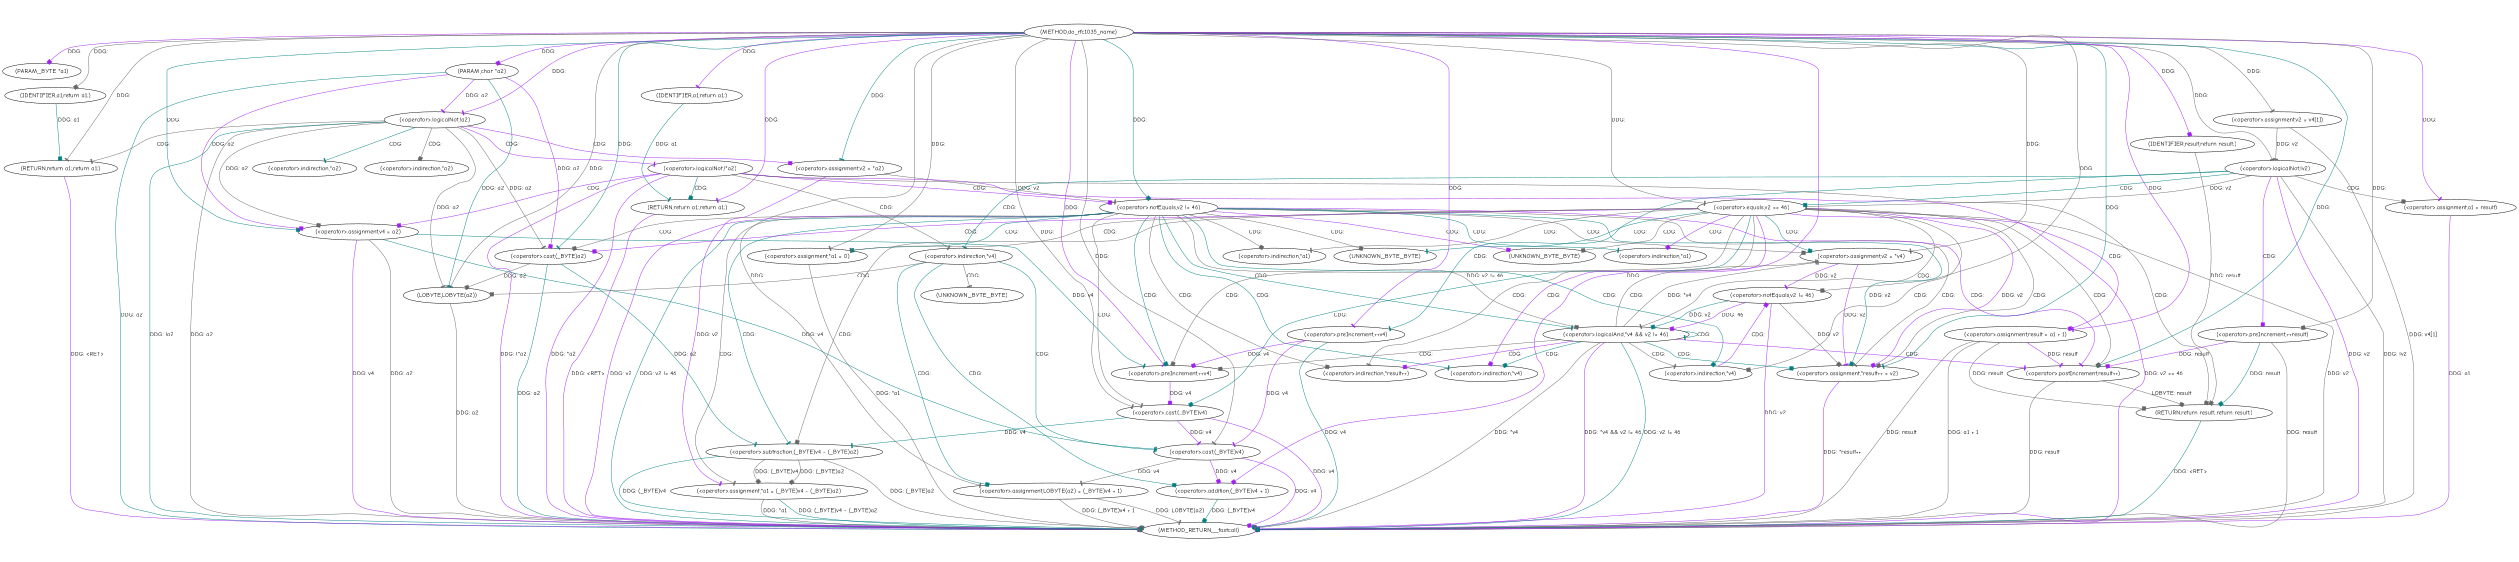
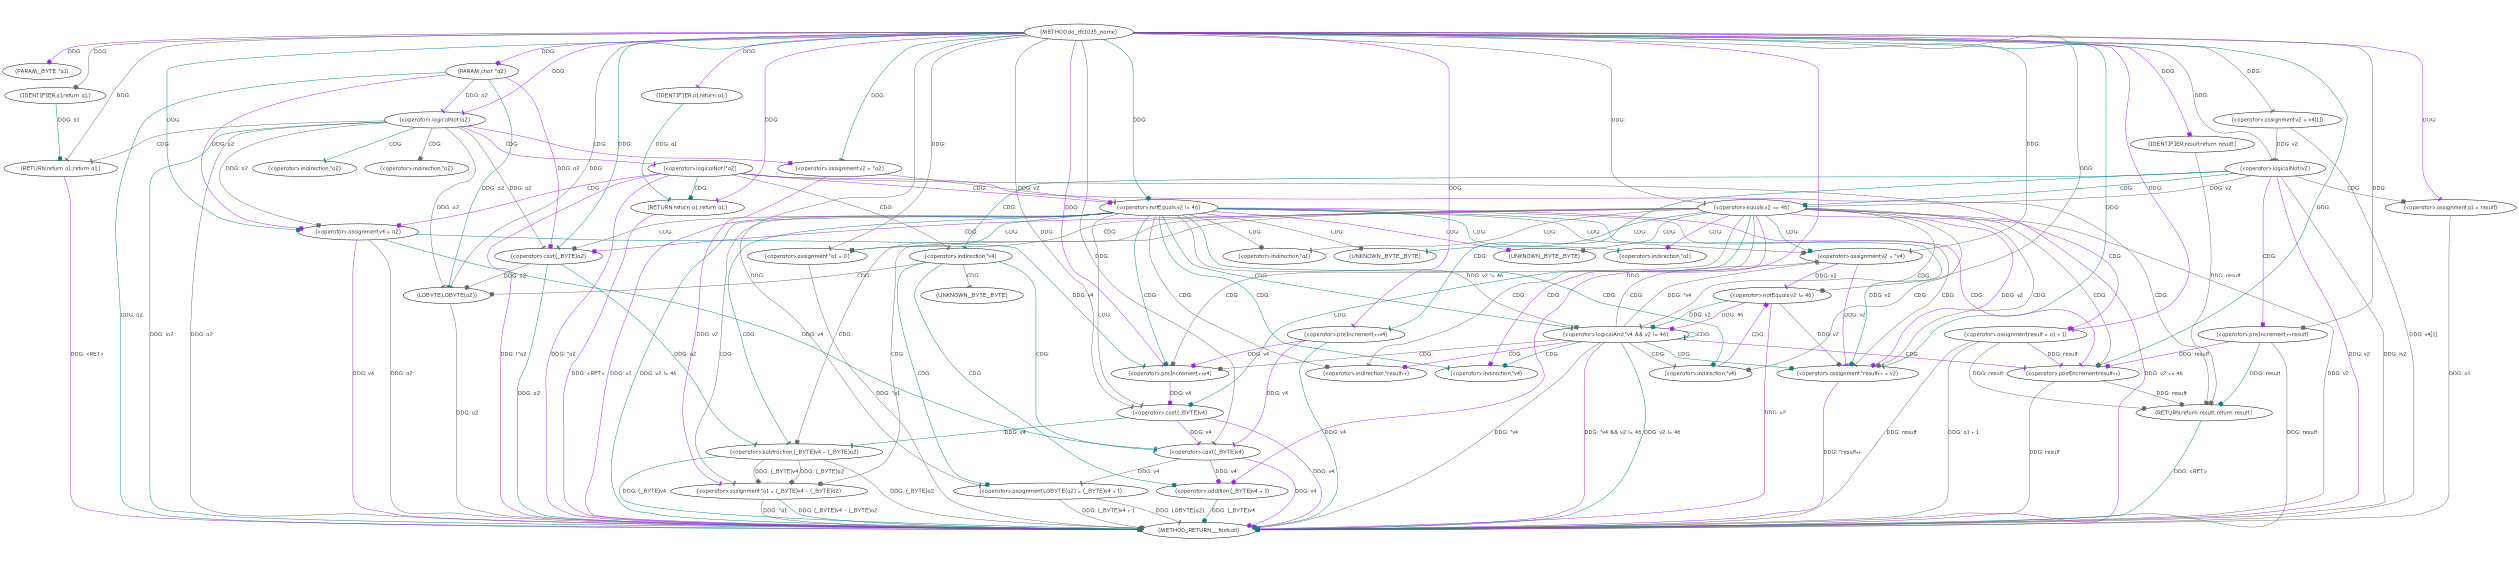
none -> (1159, 238)
(2172, 393) -> (2172, 393)
(2293, 520) -> (2293, 520)
